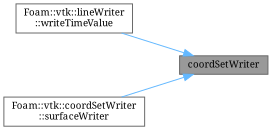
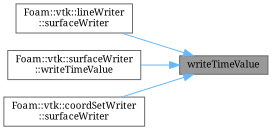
(74, 18) -> (74, 18)
none -> (74, 65)
(224, 65) -> (224, 65)
